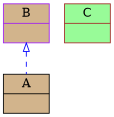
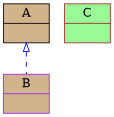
(26, 63) -> (26, 63)
